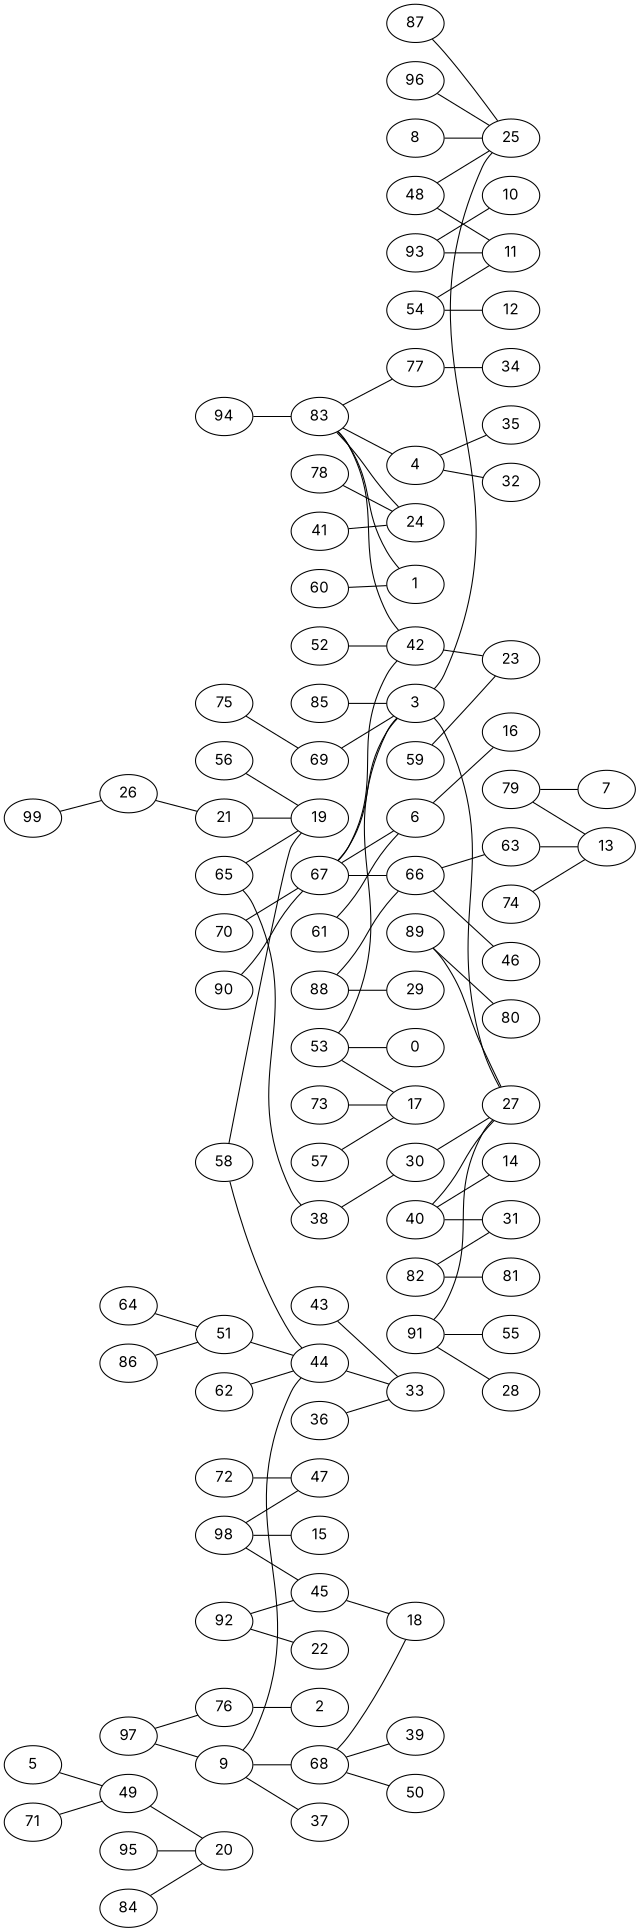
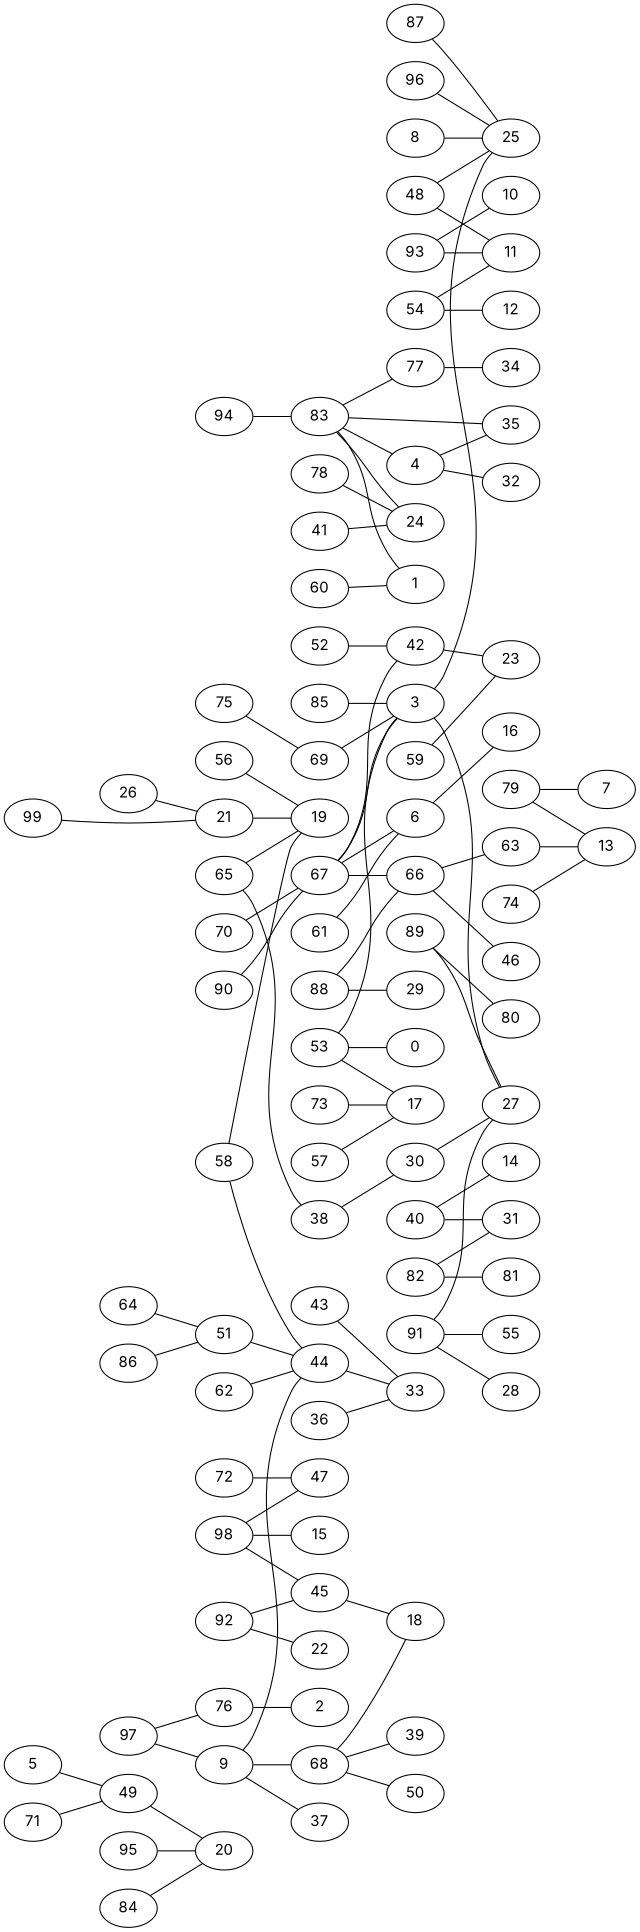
(369, 536) -> (416, 421)
(81, 806) -> (129, 823)
(463, 1162) -> none
